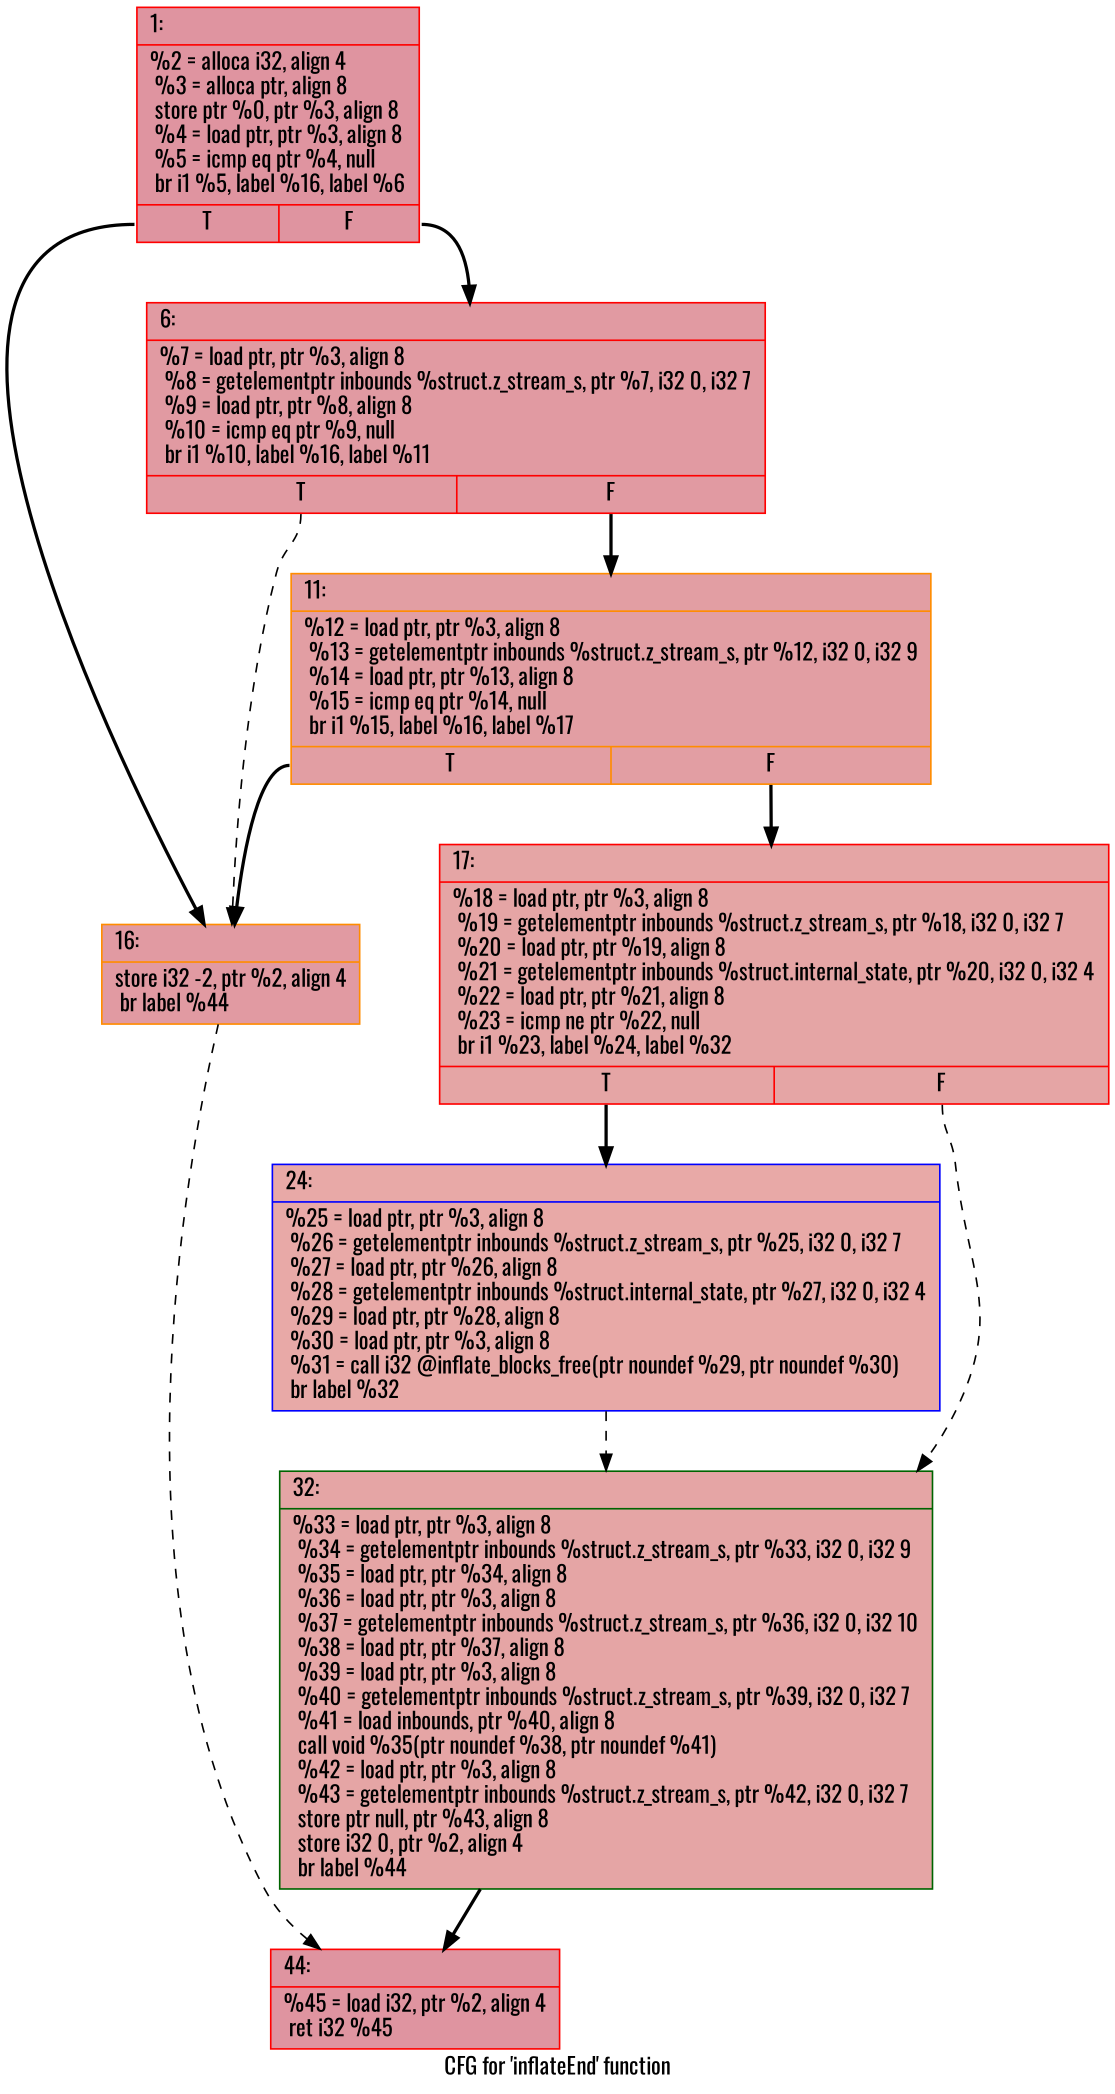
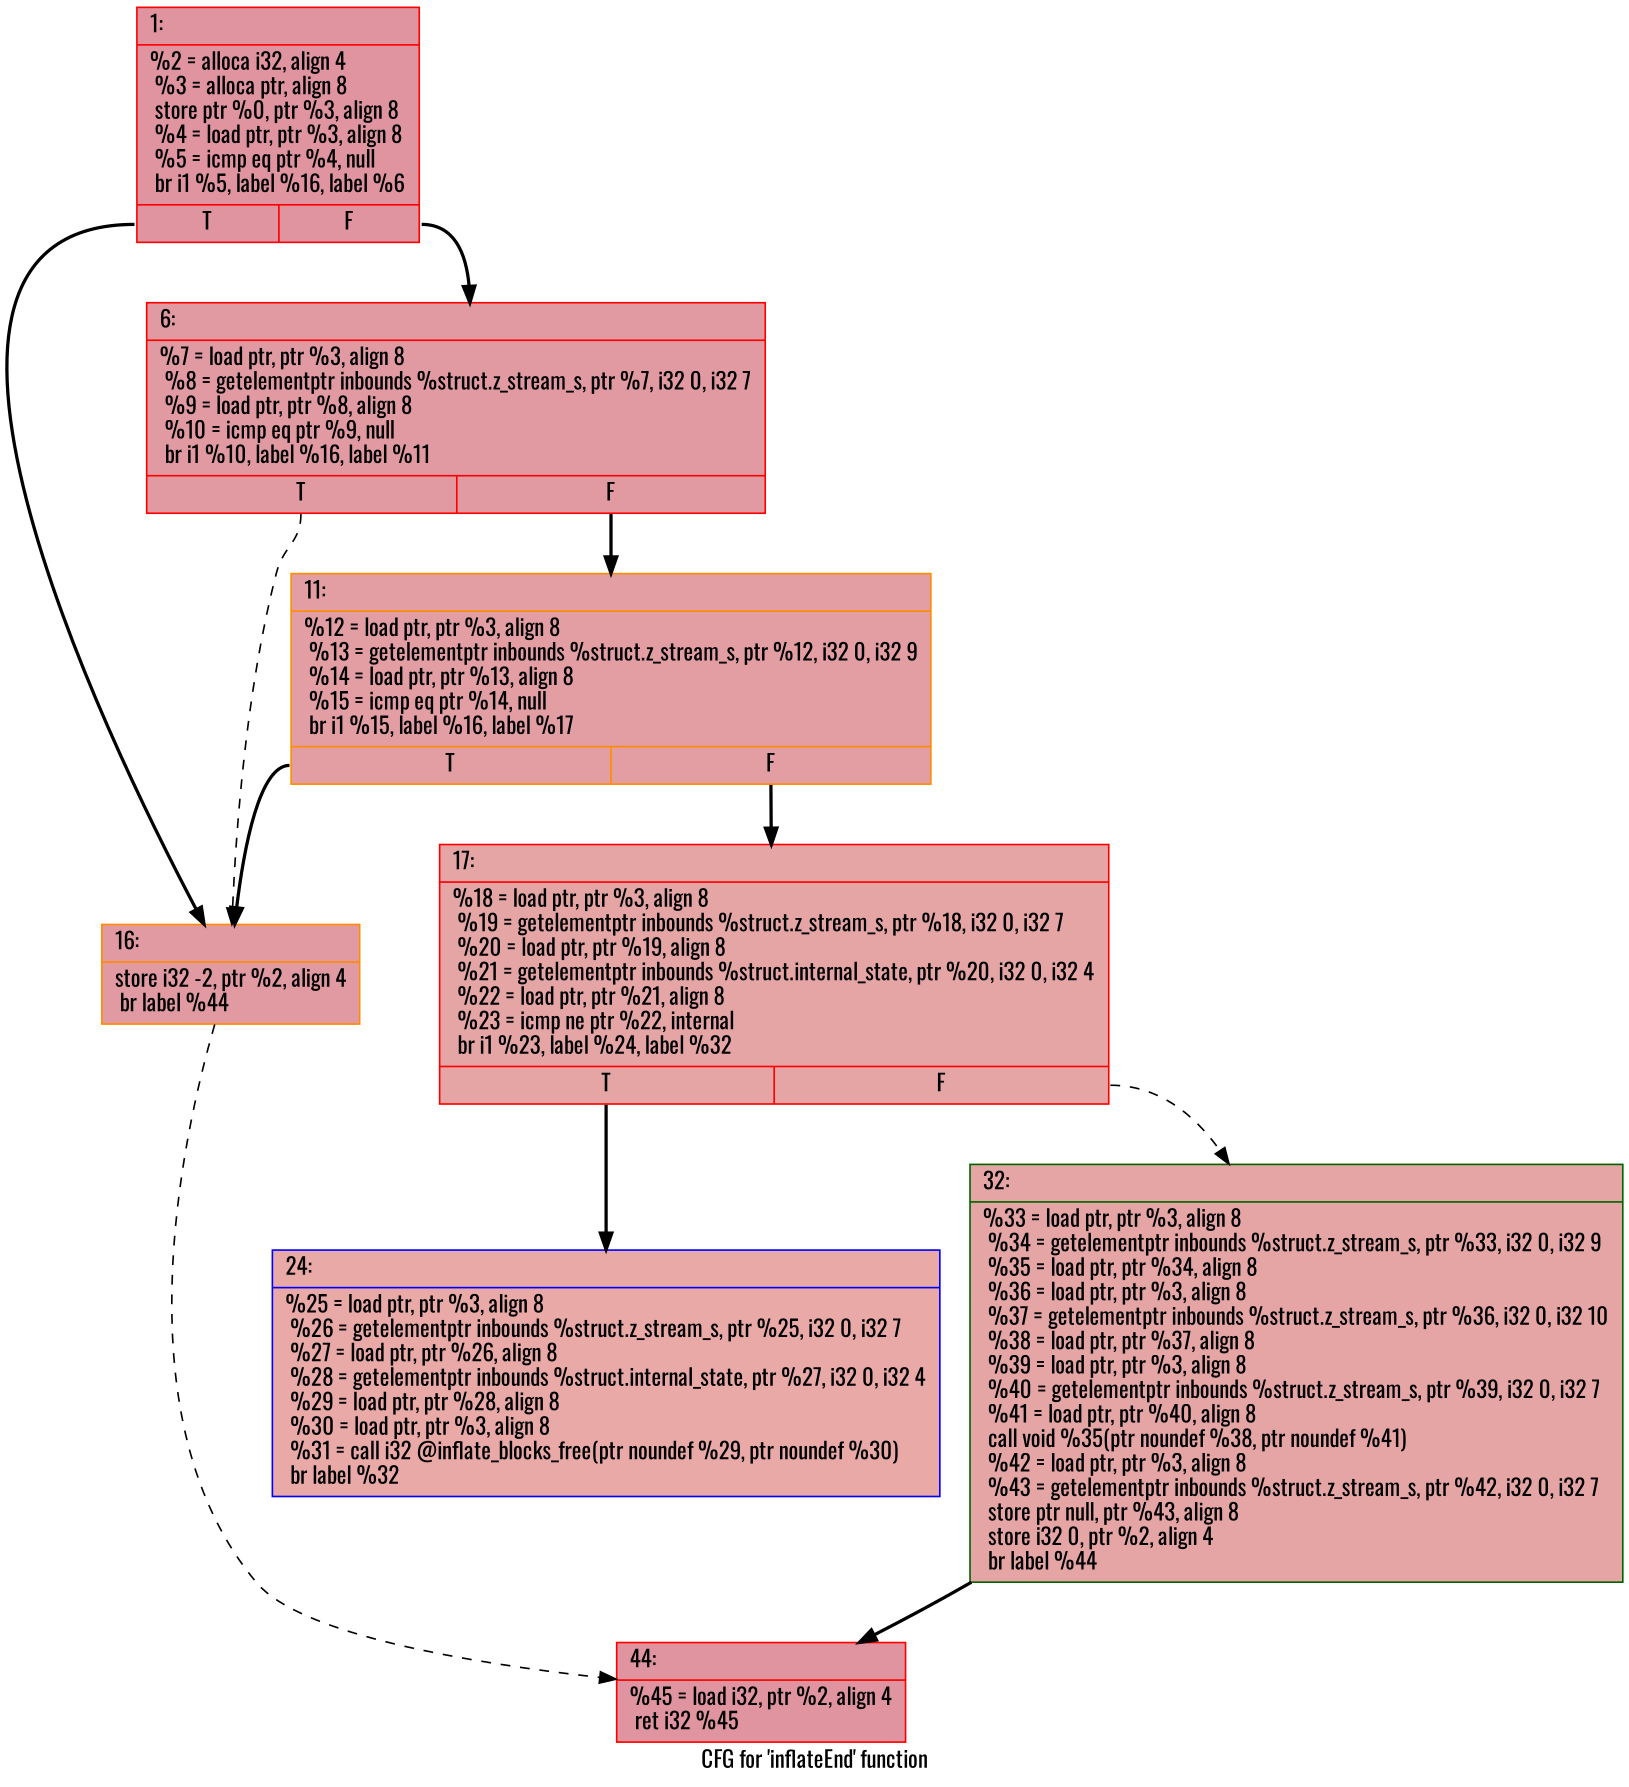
(577, 1022) -> (594, 1022)
(606, 1433) -> none
(454, 1723) -> (1120, 1416)
